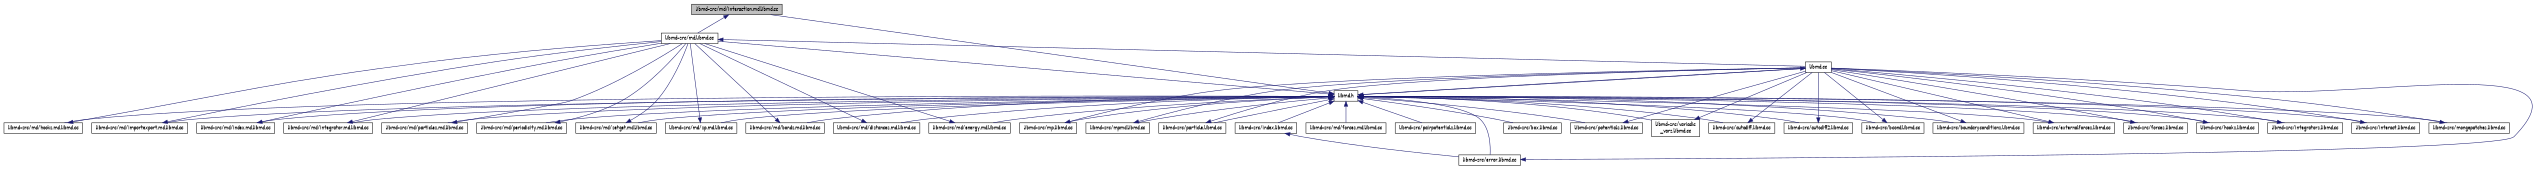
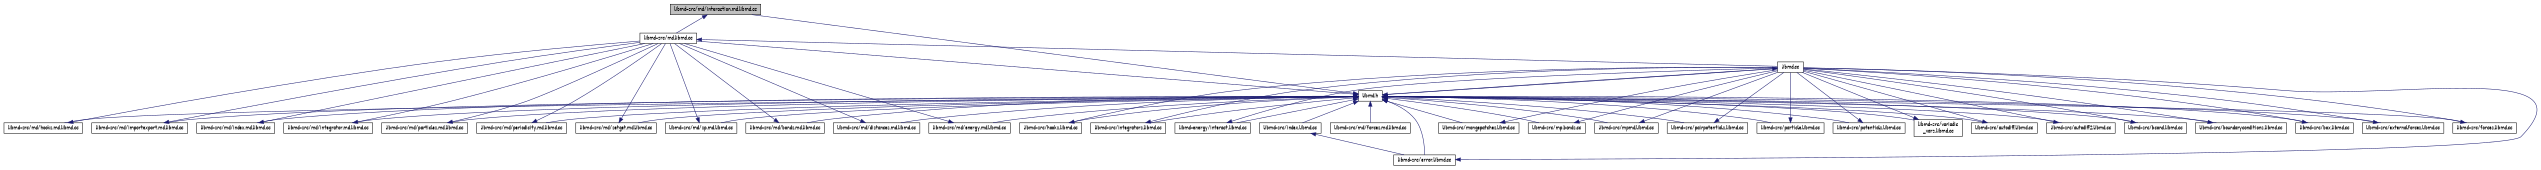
none -> (2054, 87)
none -> (1754, 94)
(1048, 128) -> (1557, 128)
(2386, 128) -> (1213, 128)
